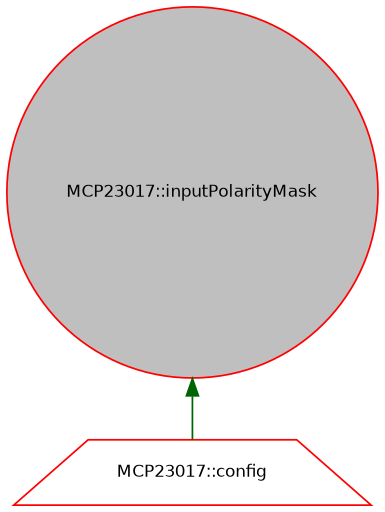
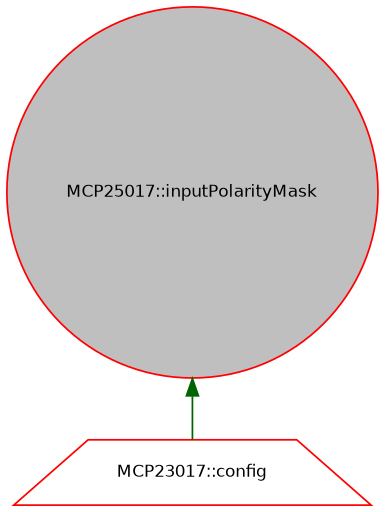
(192, 192) -> (192, 192)
